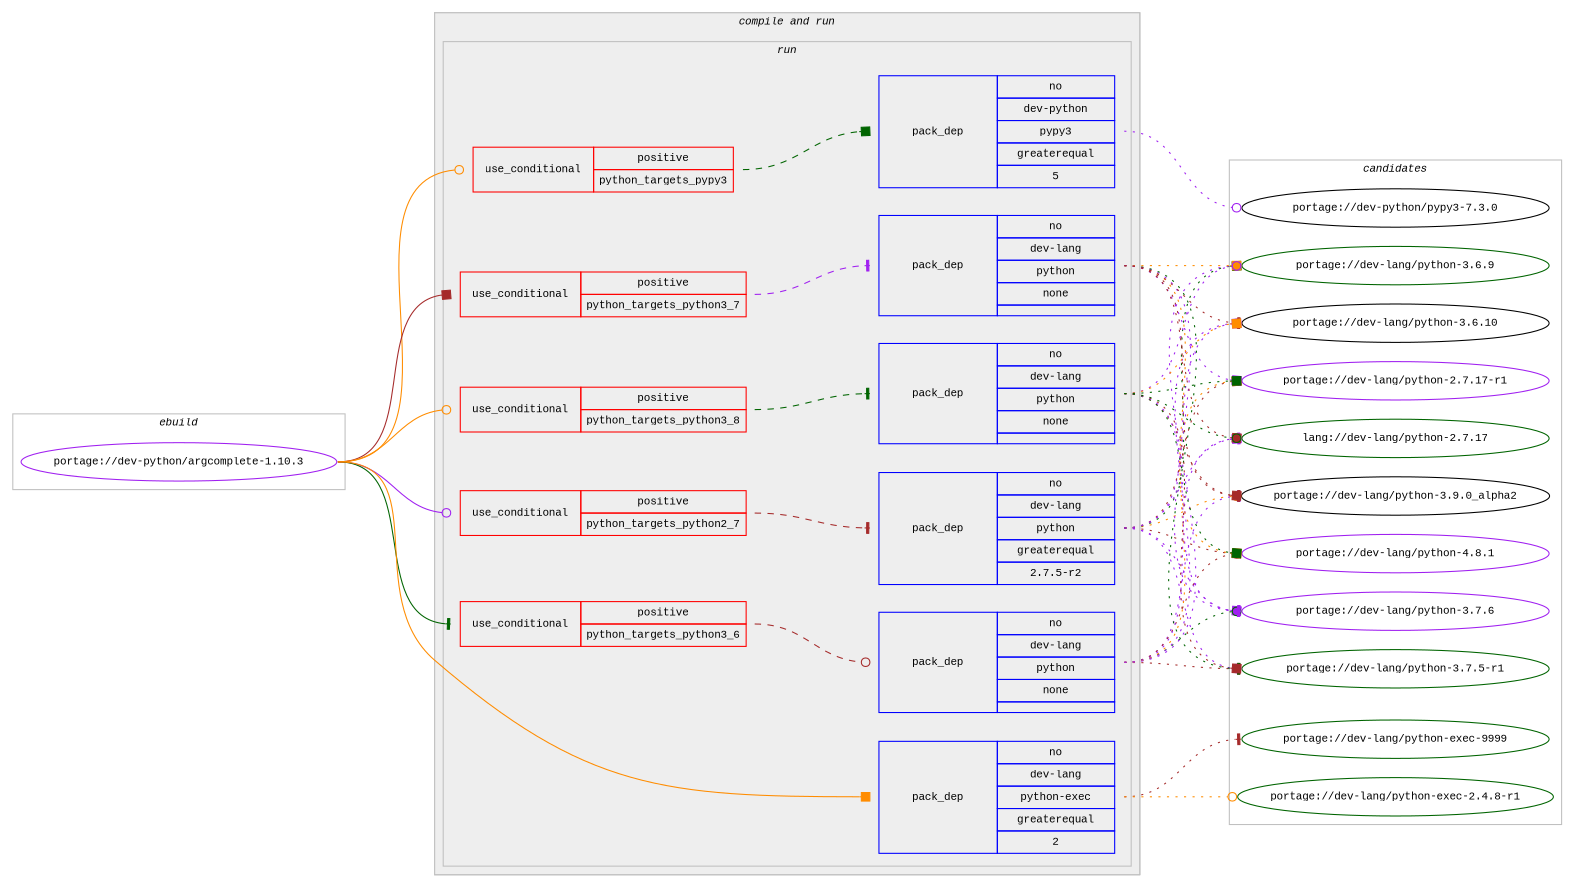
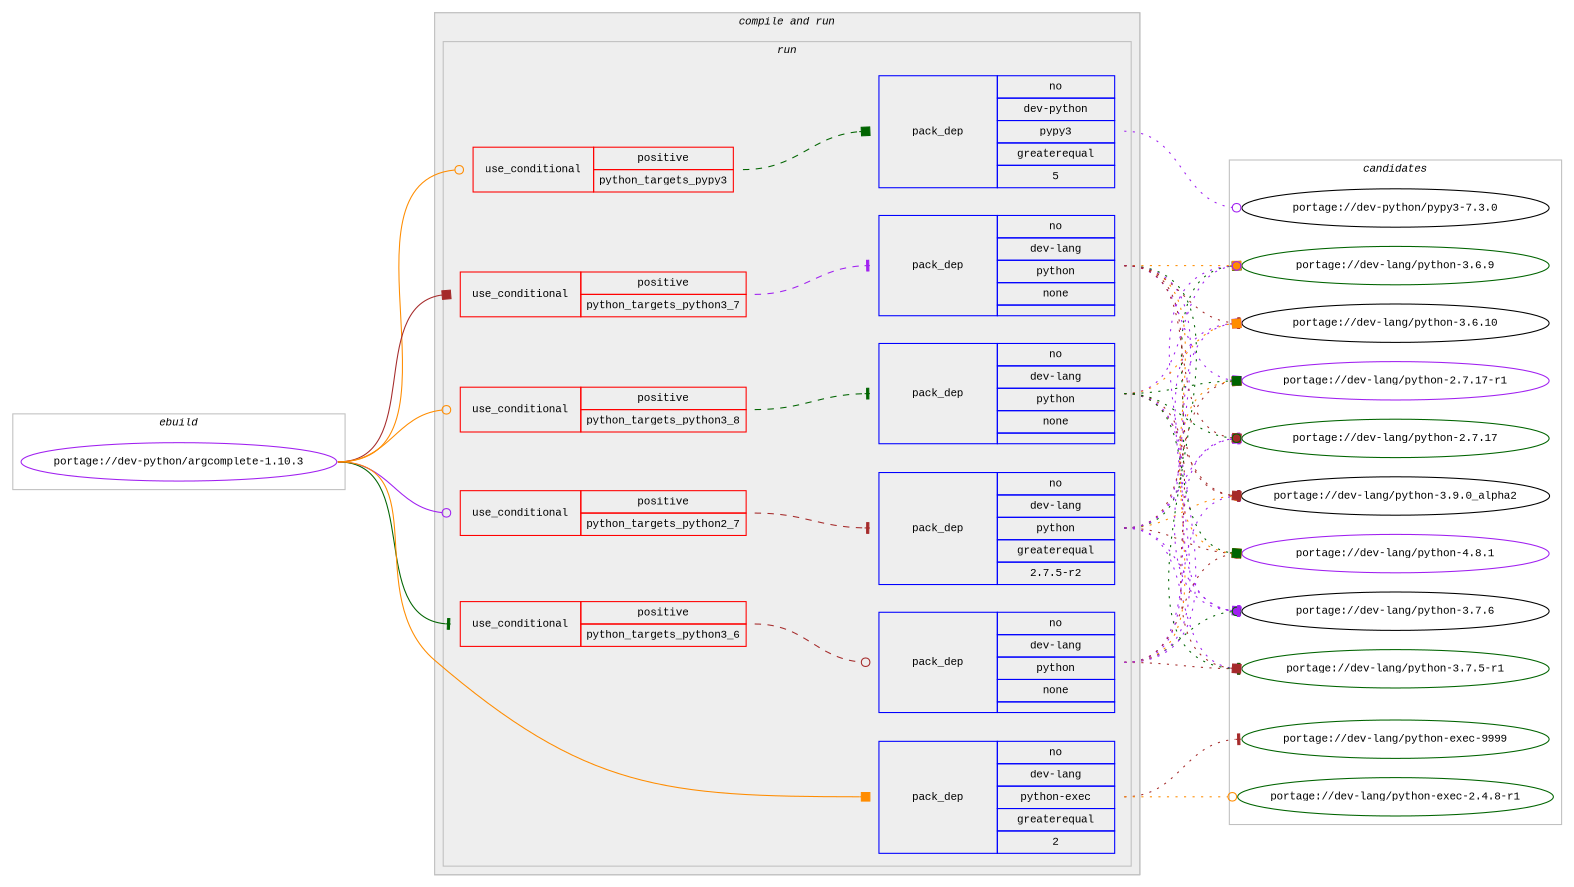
(1396, 438) -> (1396, 438)
(1396, 611) -> (1396, 611)
